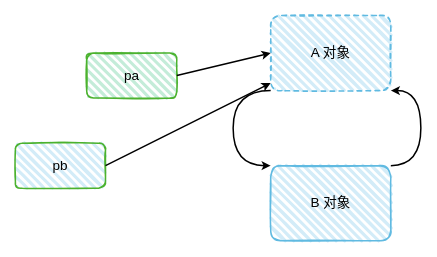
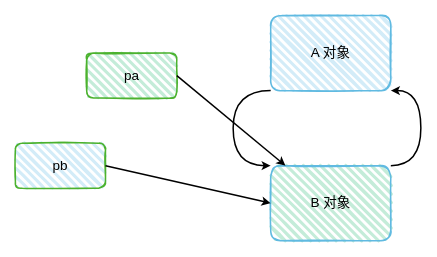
(330, 53) -> (330, 53)
(220, 65) -> (229, 118)
(174, 131) -> (184, 183)
(330, 203) -> (330, 203)
